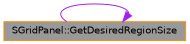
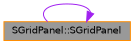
(95, 31) -> (67, 31)
